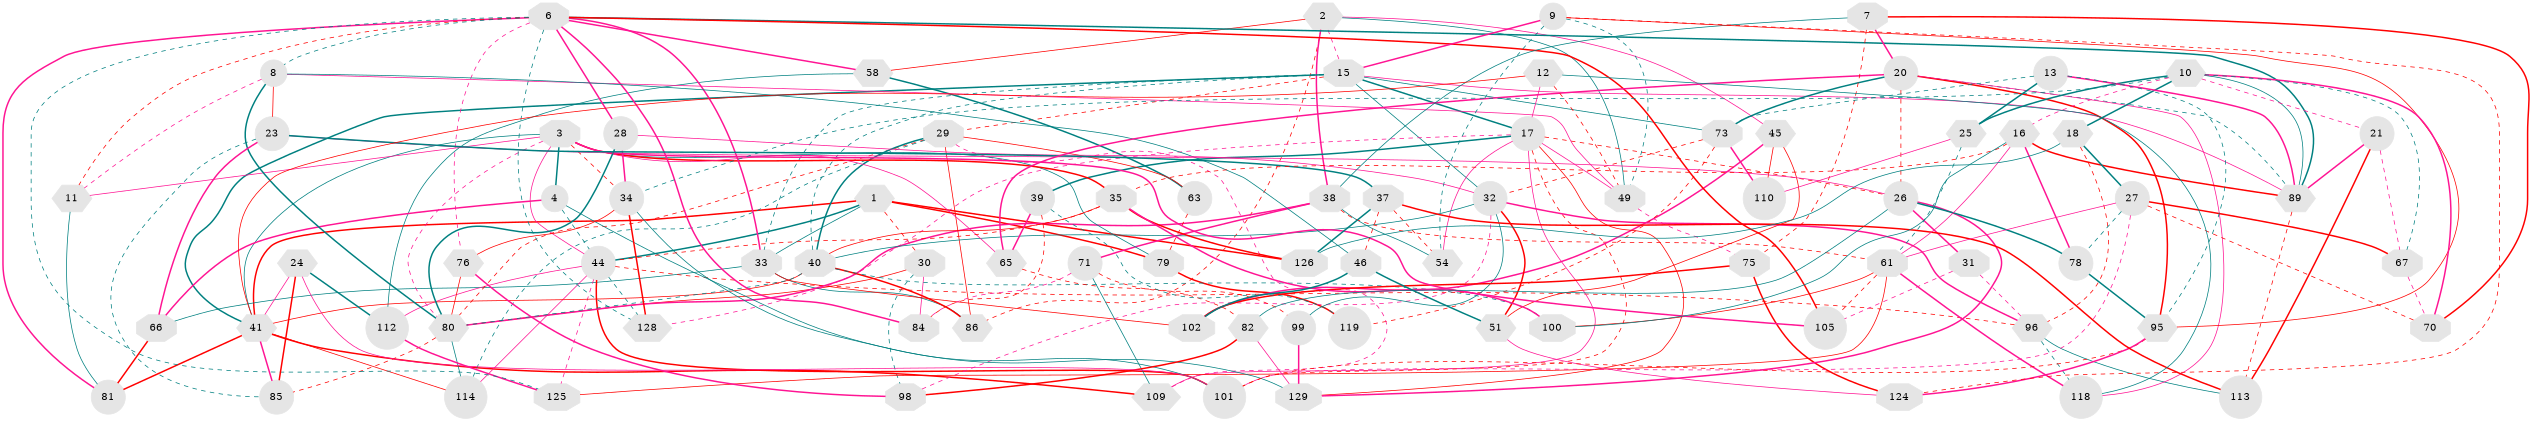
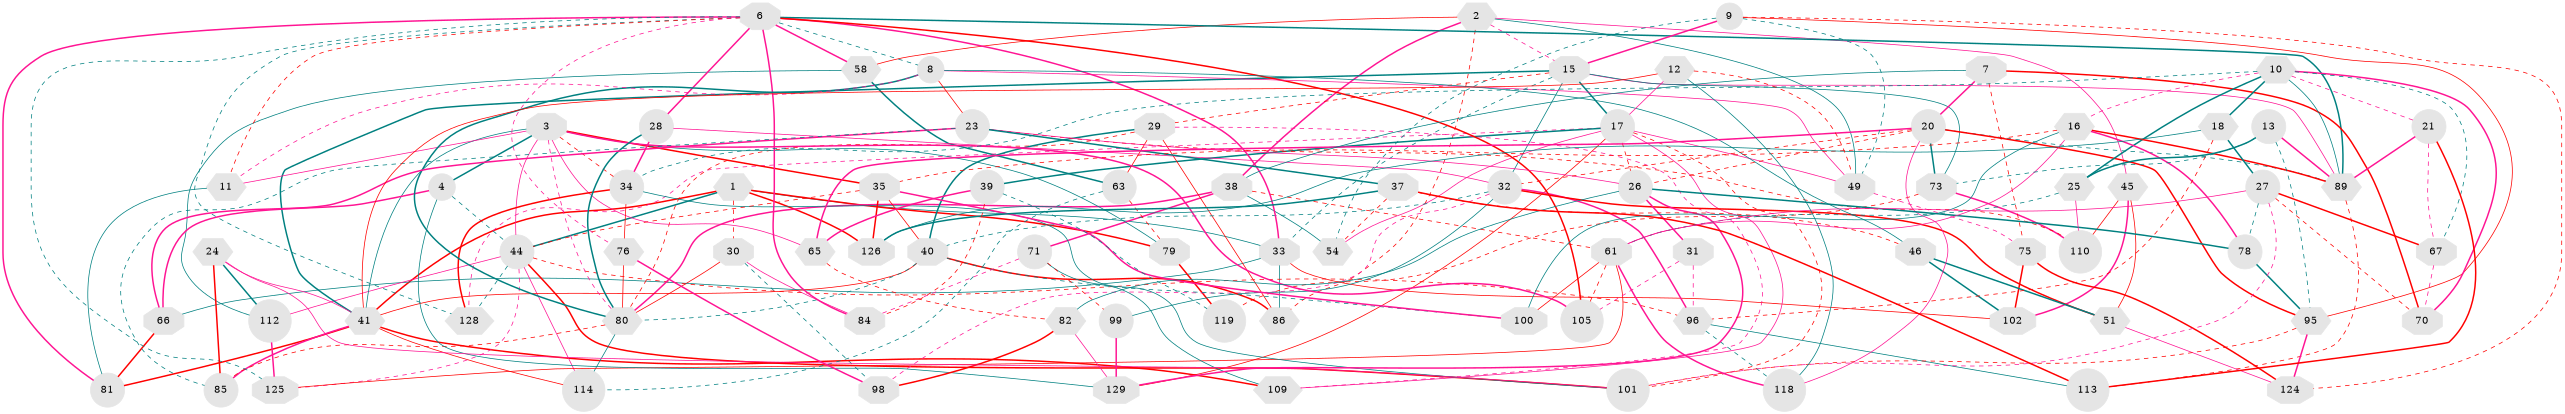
(995, 101) -> none
none -> (1558, 160)
(1629, 160) -> (1668, 162)
(673, 229) -> (879, 347)
(1155, 235) -> (1231, 216)
